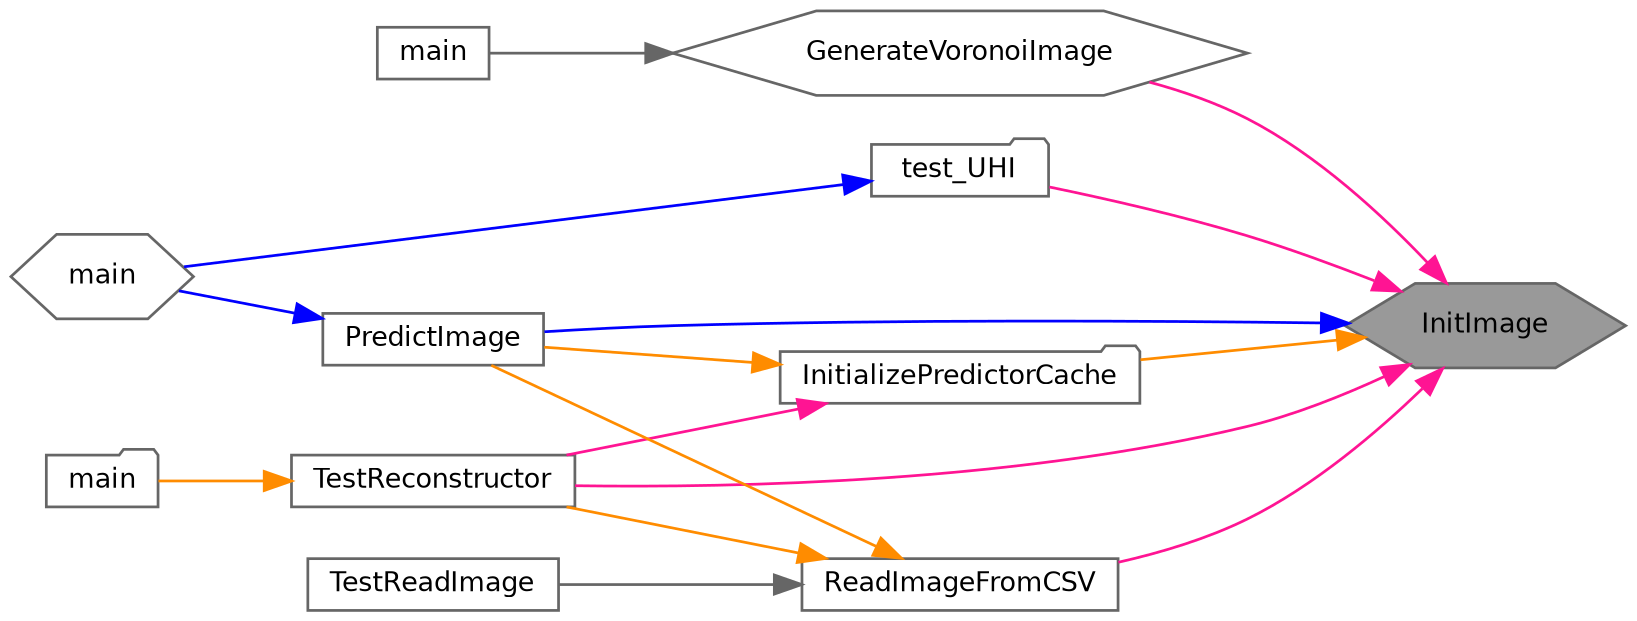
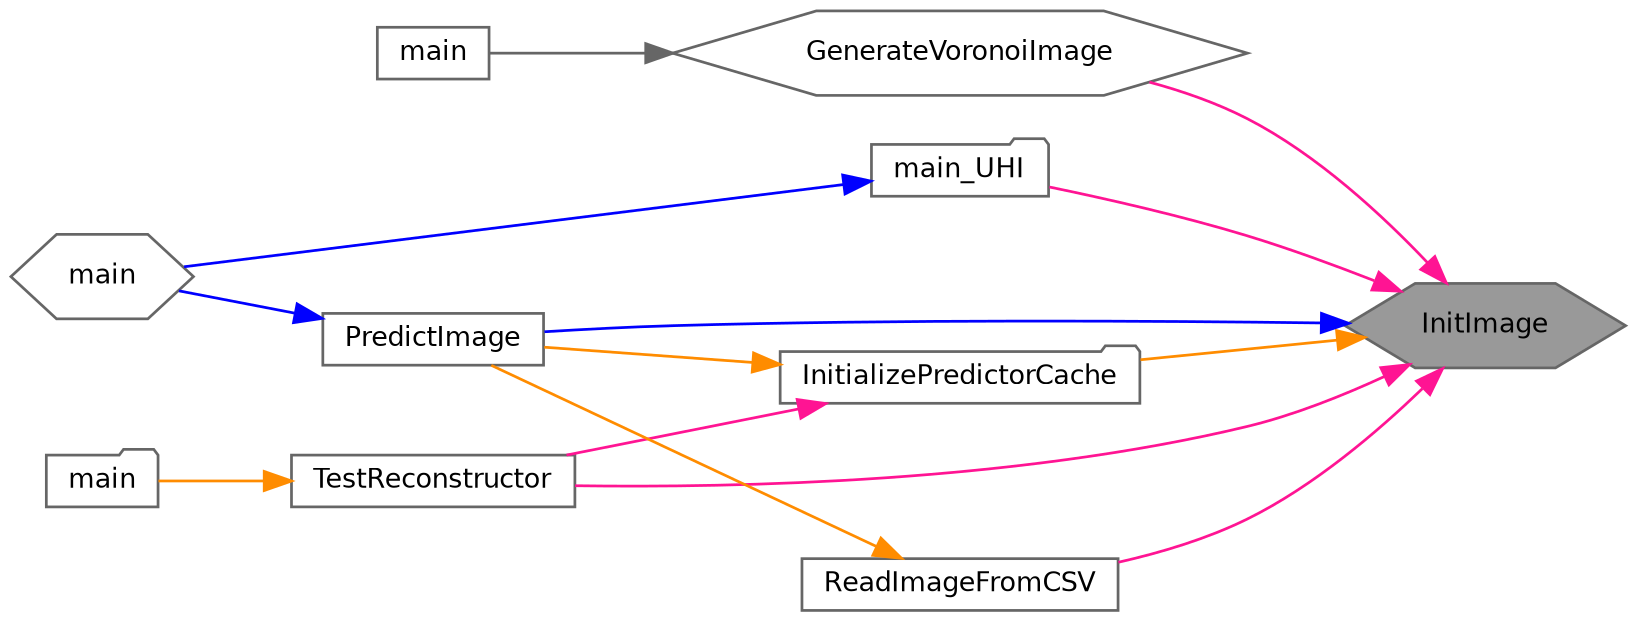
(960, 170) -> (960, 170)
(683, 530) -> none
(433, 585) -> none
